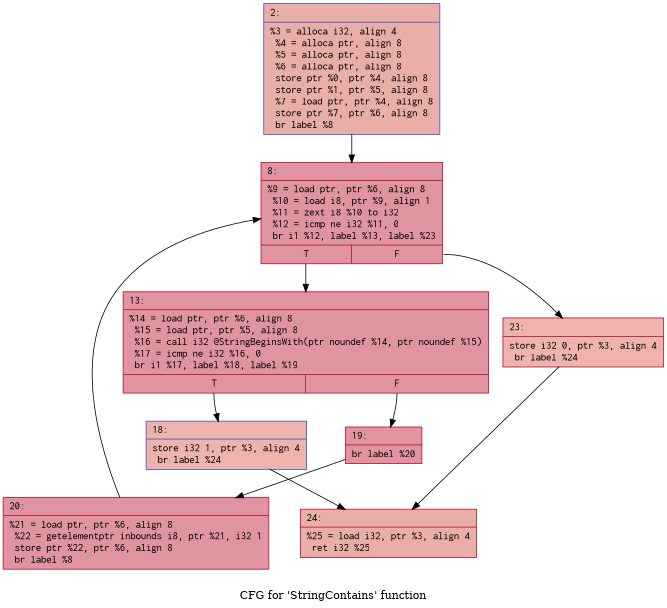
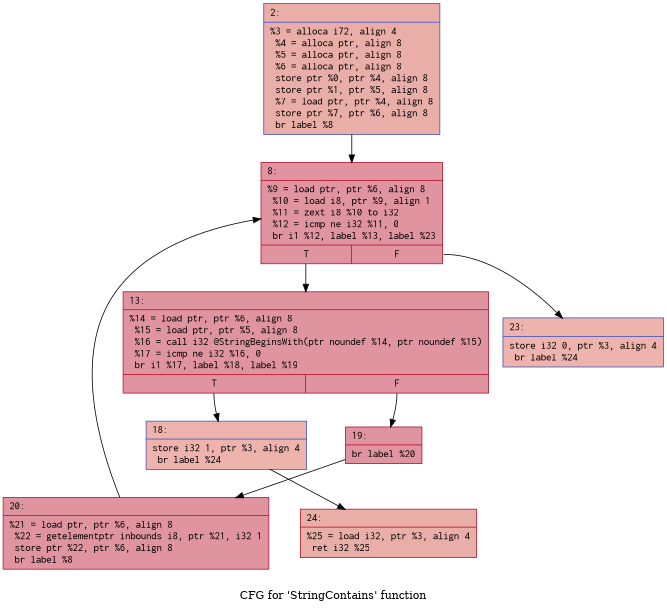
(333, 31) -> (333, 31)
(583, 342) -> (583, 342)
(488, 435) -> none
